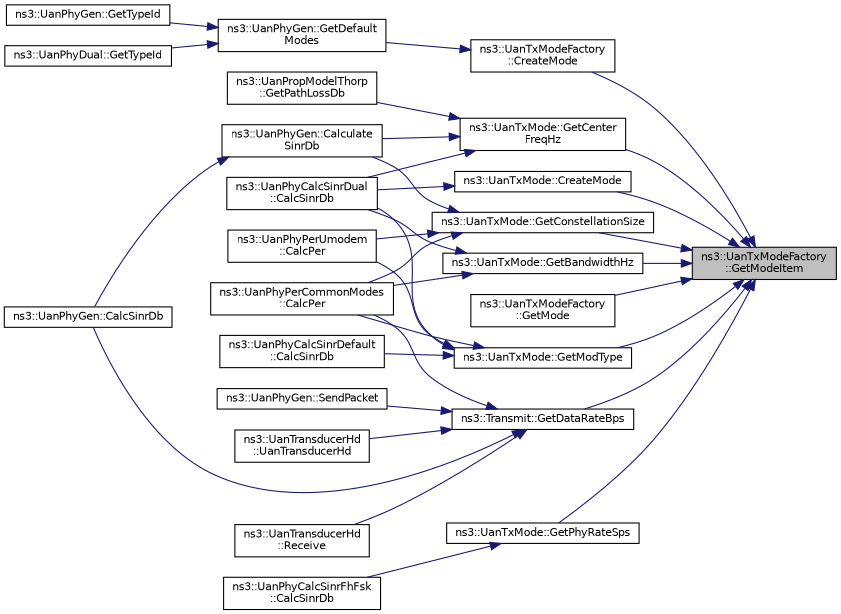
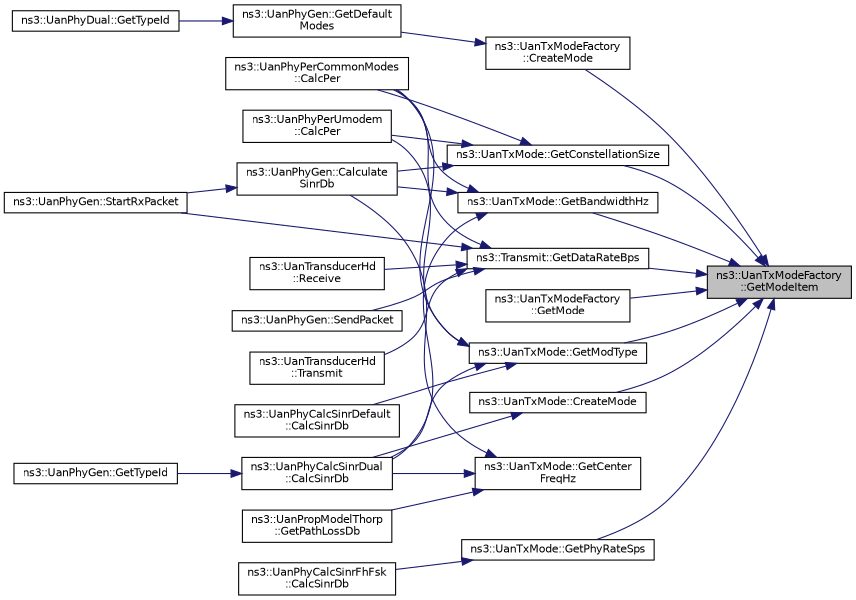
(189, 25) -> (204, 474)
(690, 186) -> none
none -> (421, 189)
(88, 317) -> (96, 203)
(302, 446) -> (317, 368)
